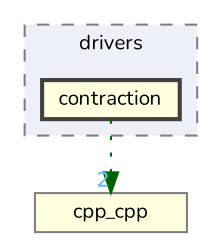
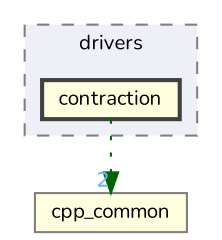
(111, 213) -> (111, 213)
